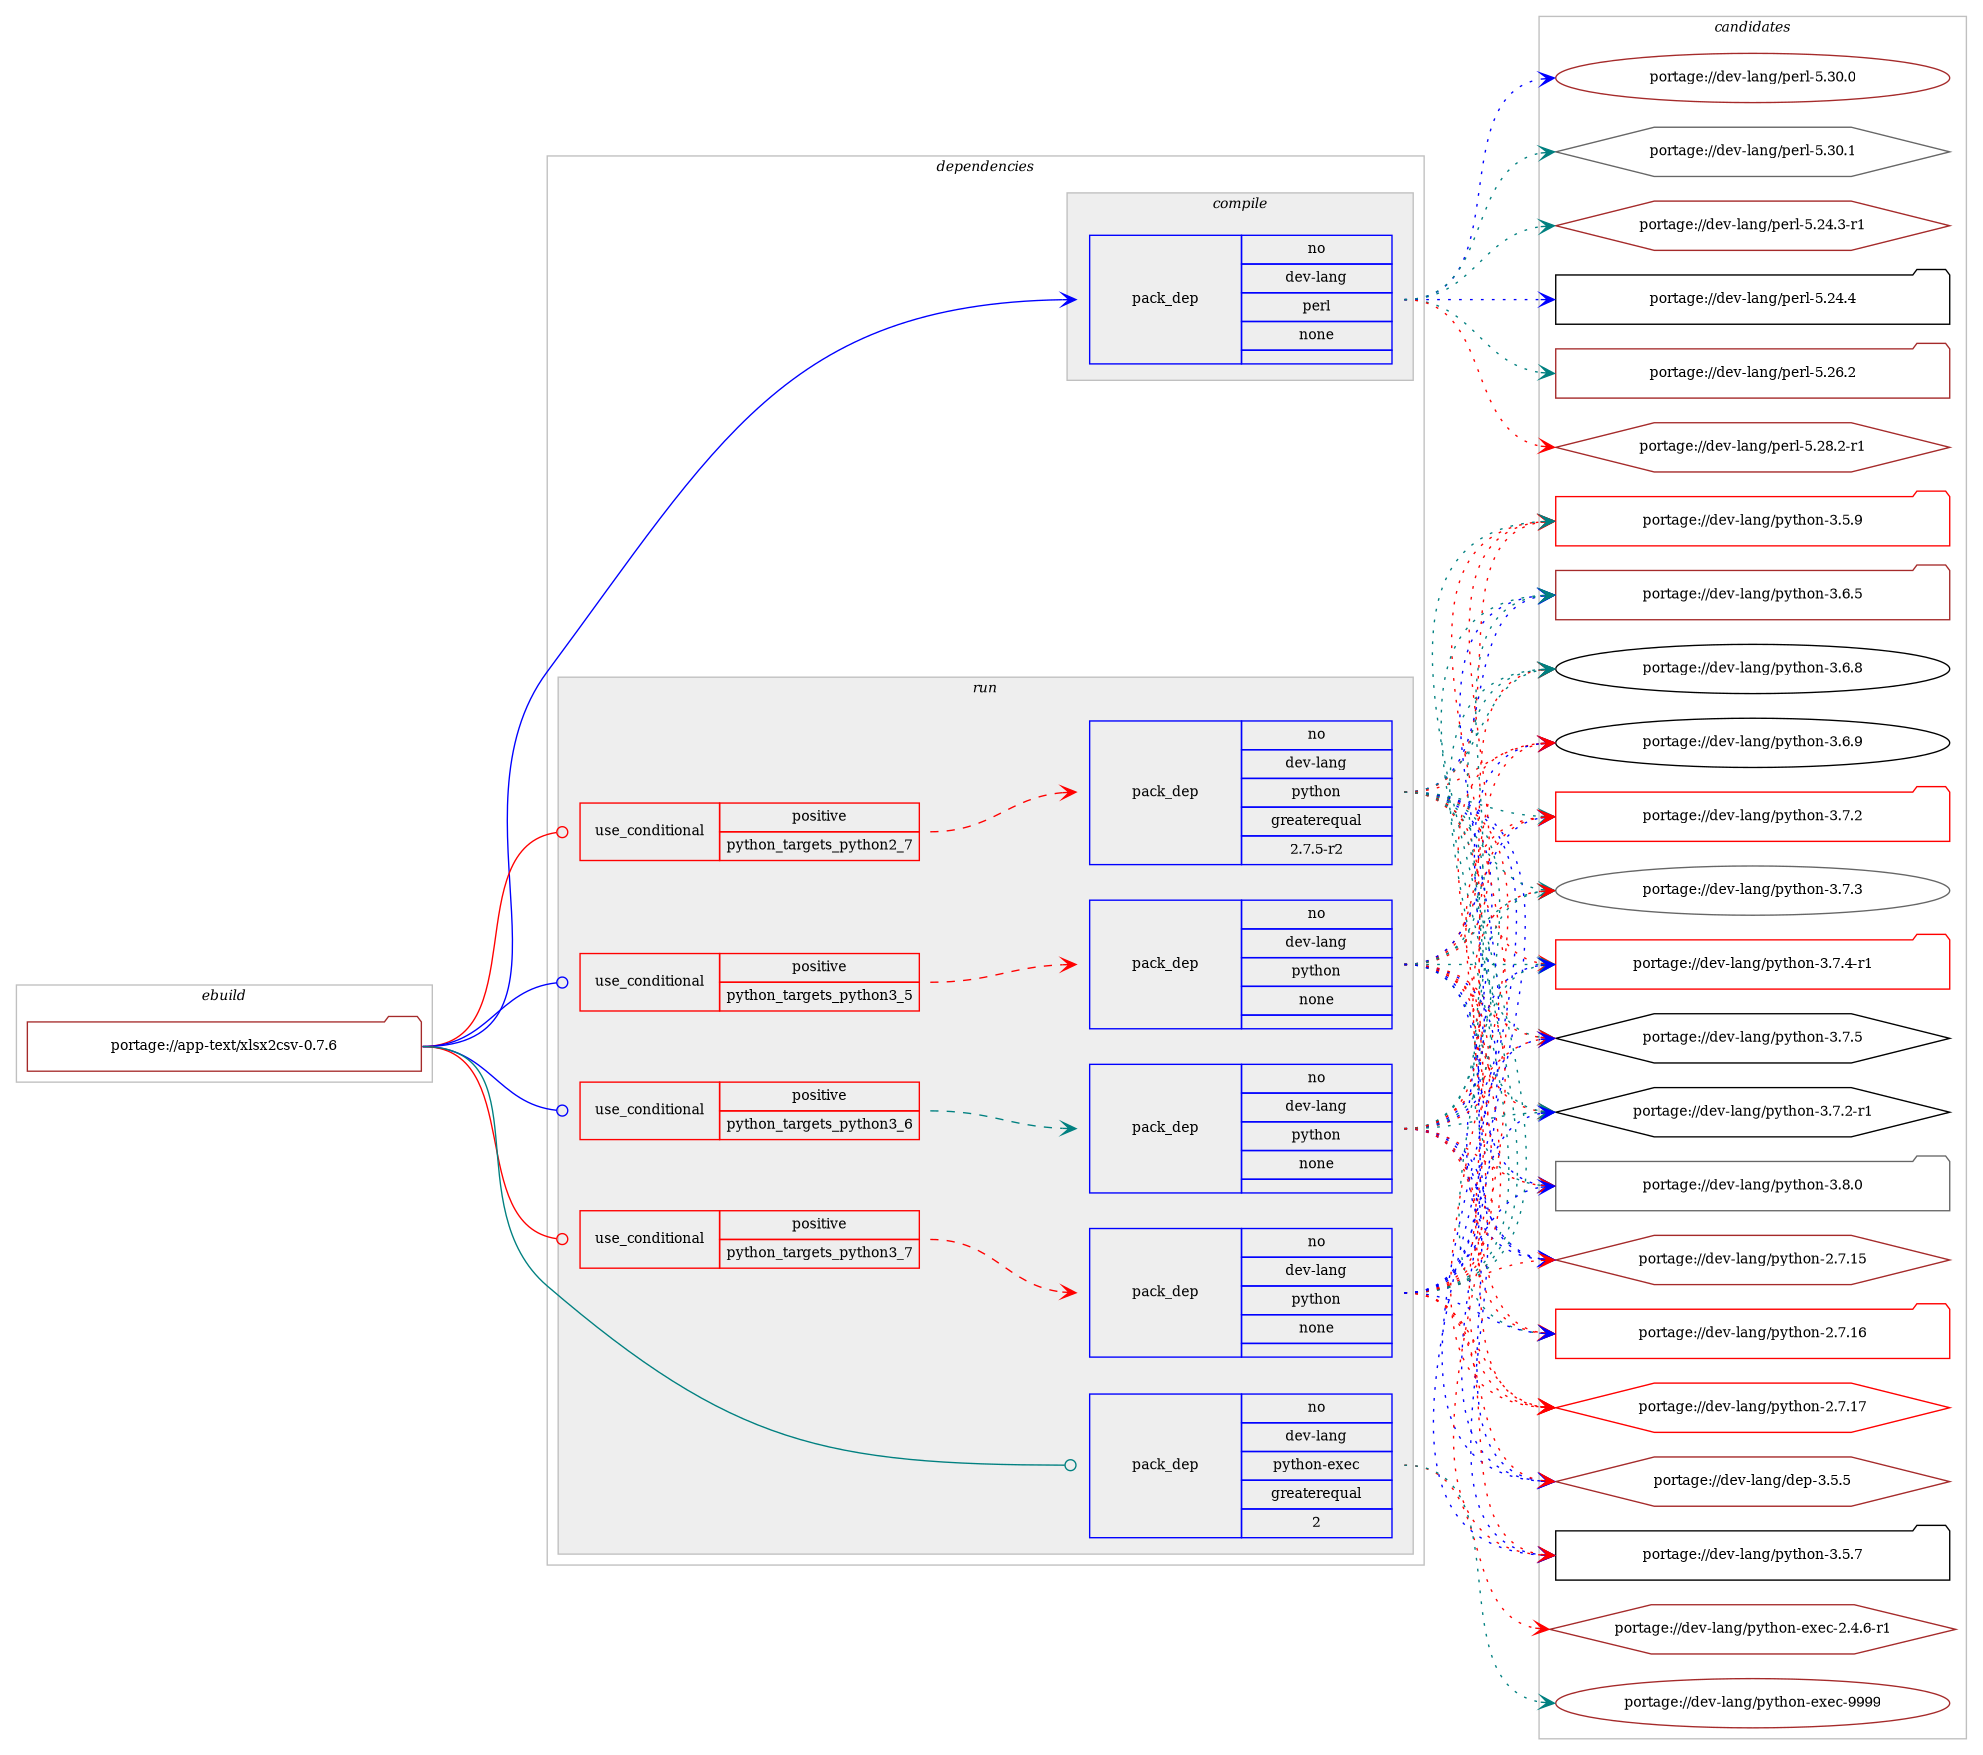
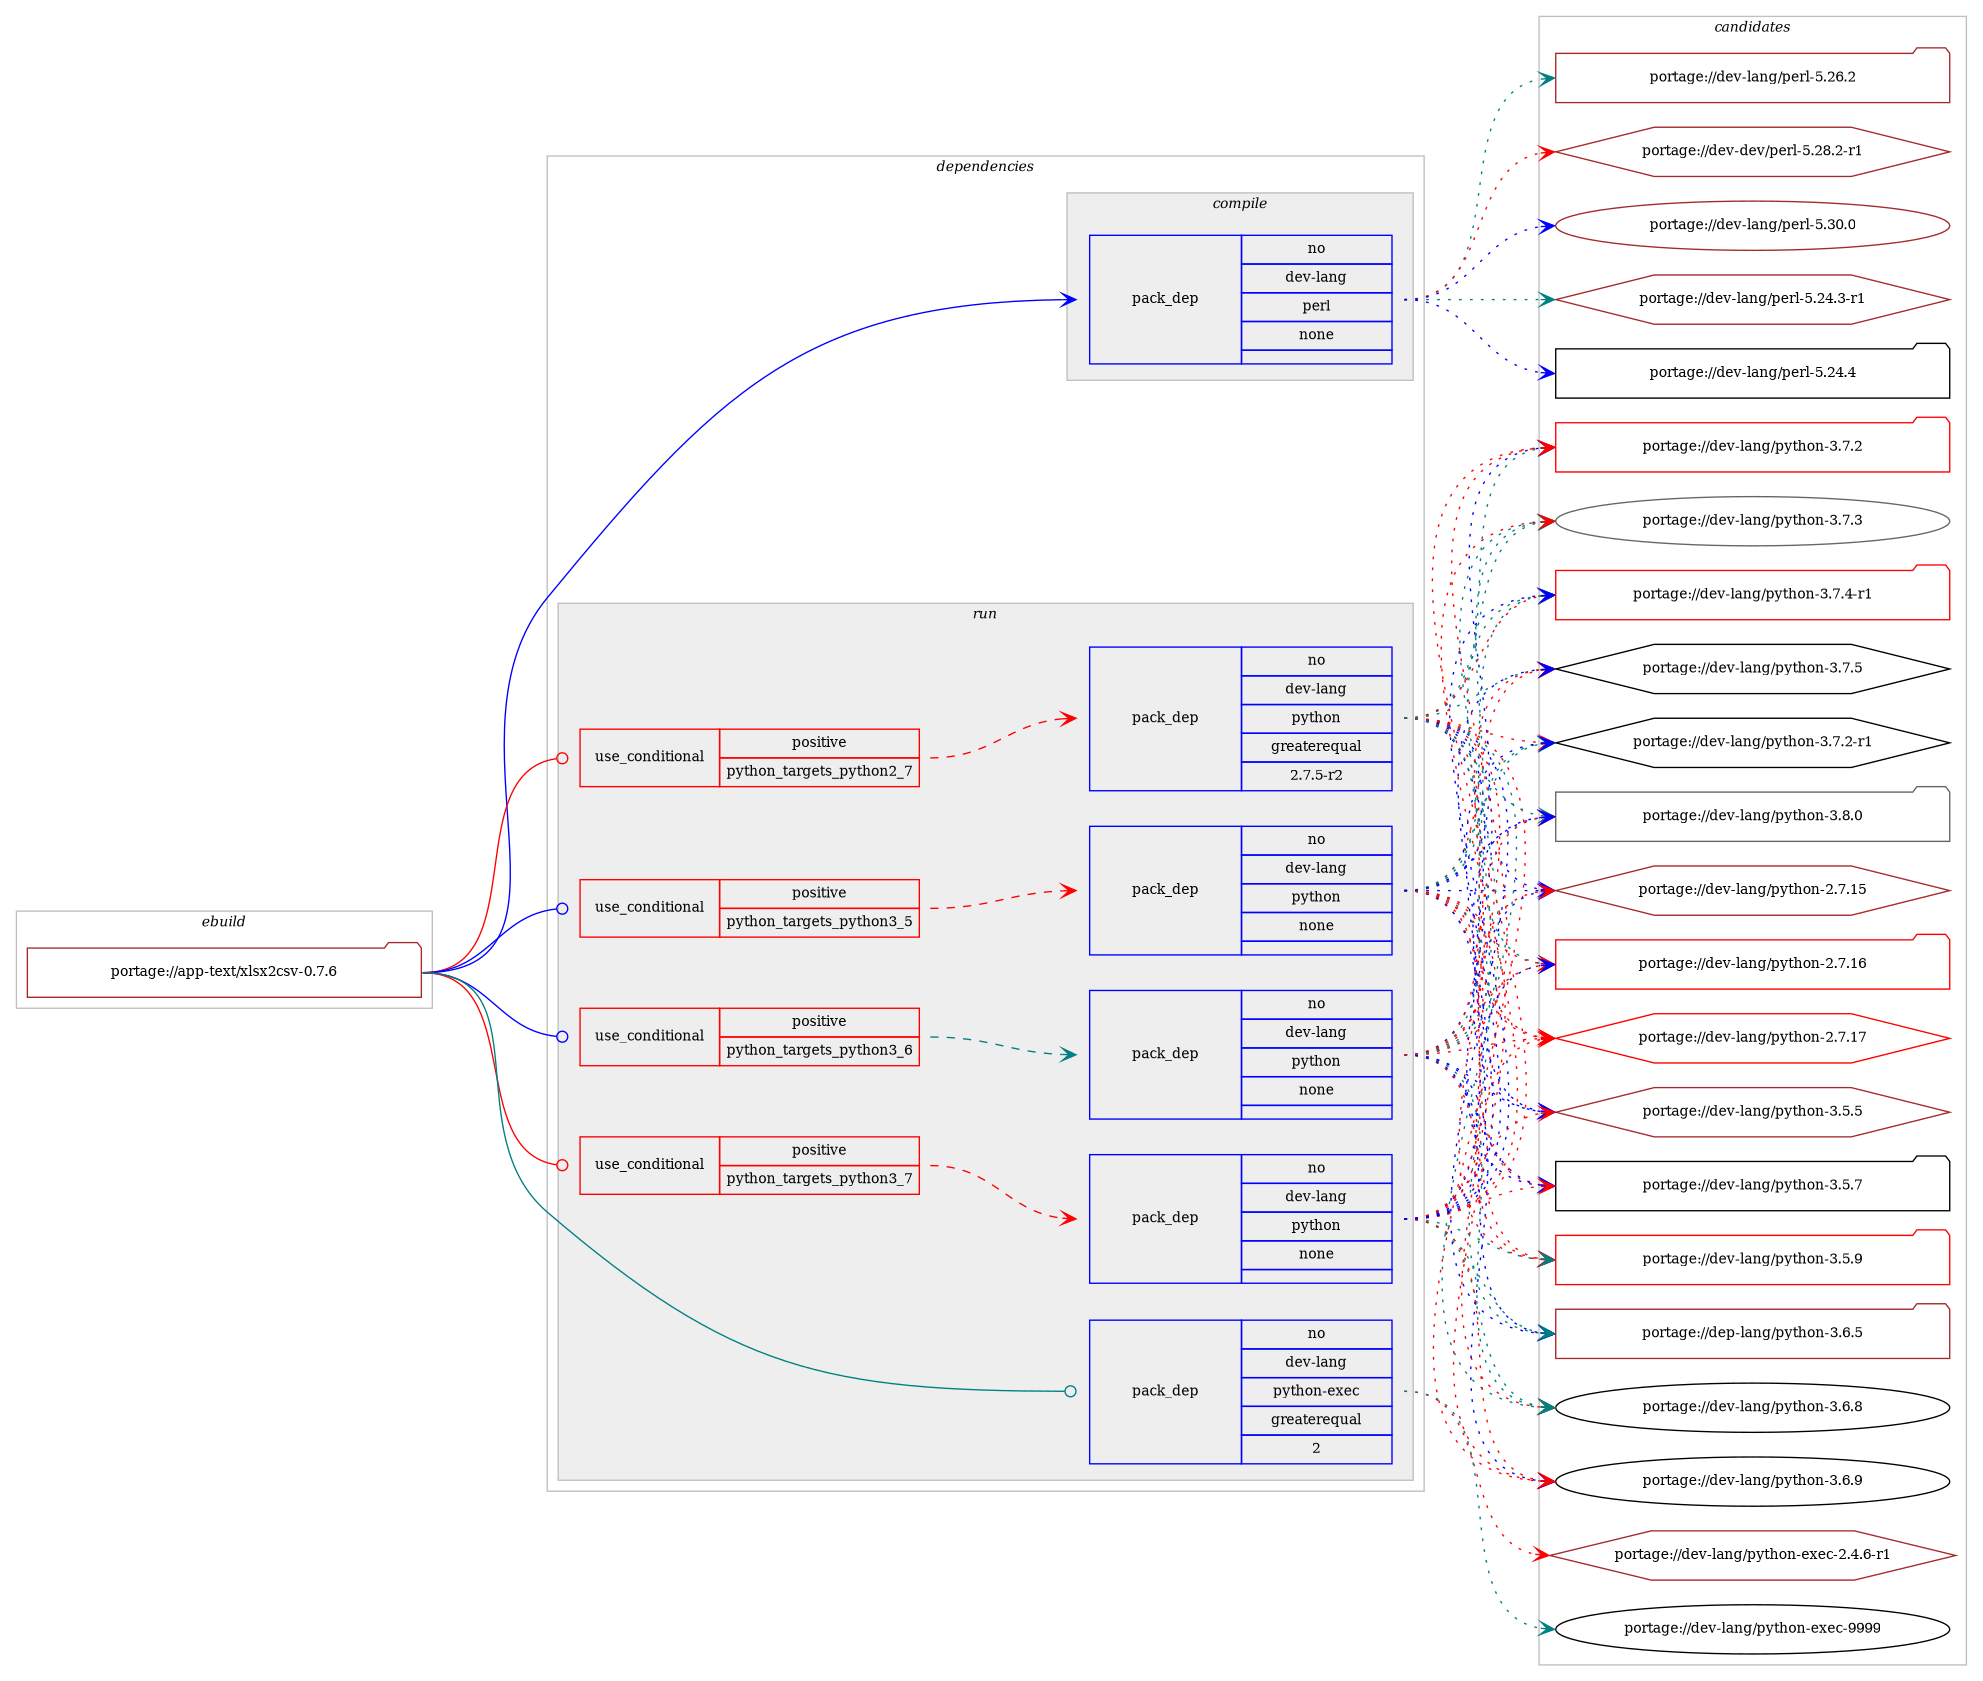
(1753, 152) -> none
(1753, 447) -> (1753, 152)
(1753, 595) -> (1753, 1334)
(1753, 1482) -> (1753, 1112)
(1753, 1703) -> (1753, 1629)
